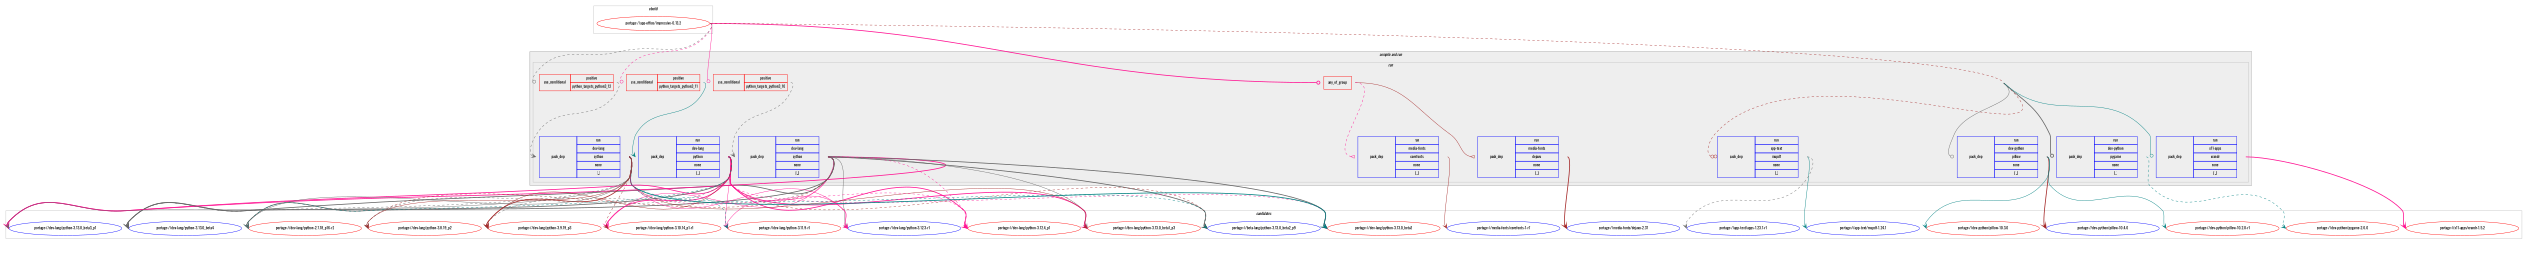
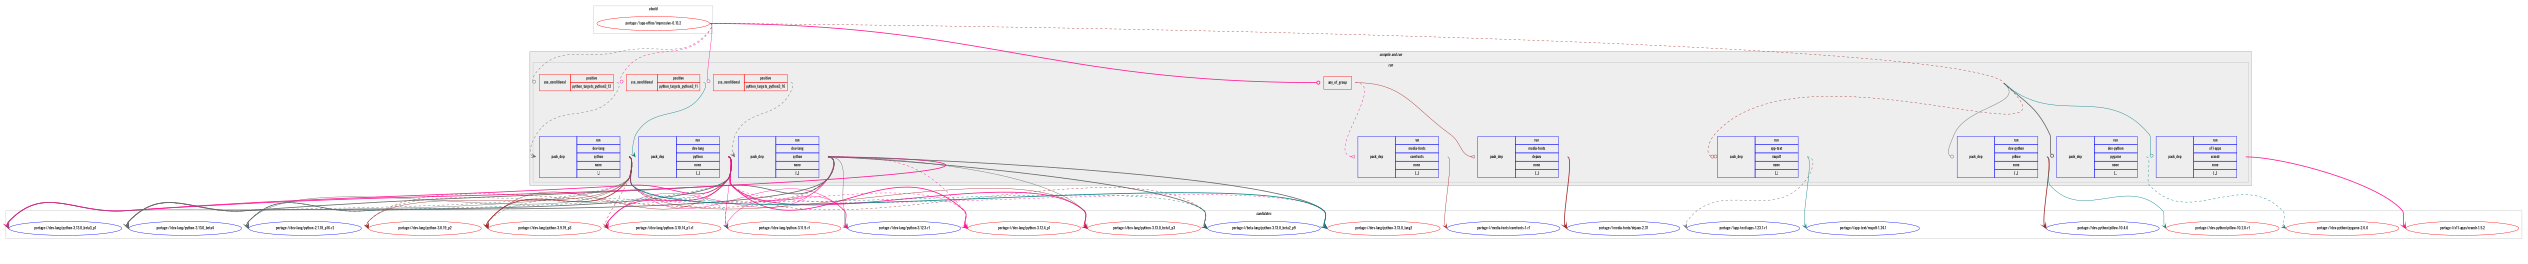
(305, 228) -> (305, 228)
(1384, 228) -> (1384, 228)
(1983, 228) -> none
